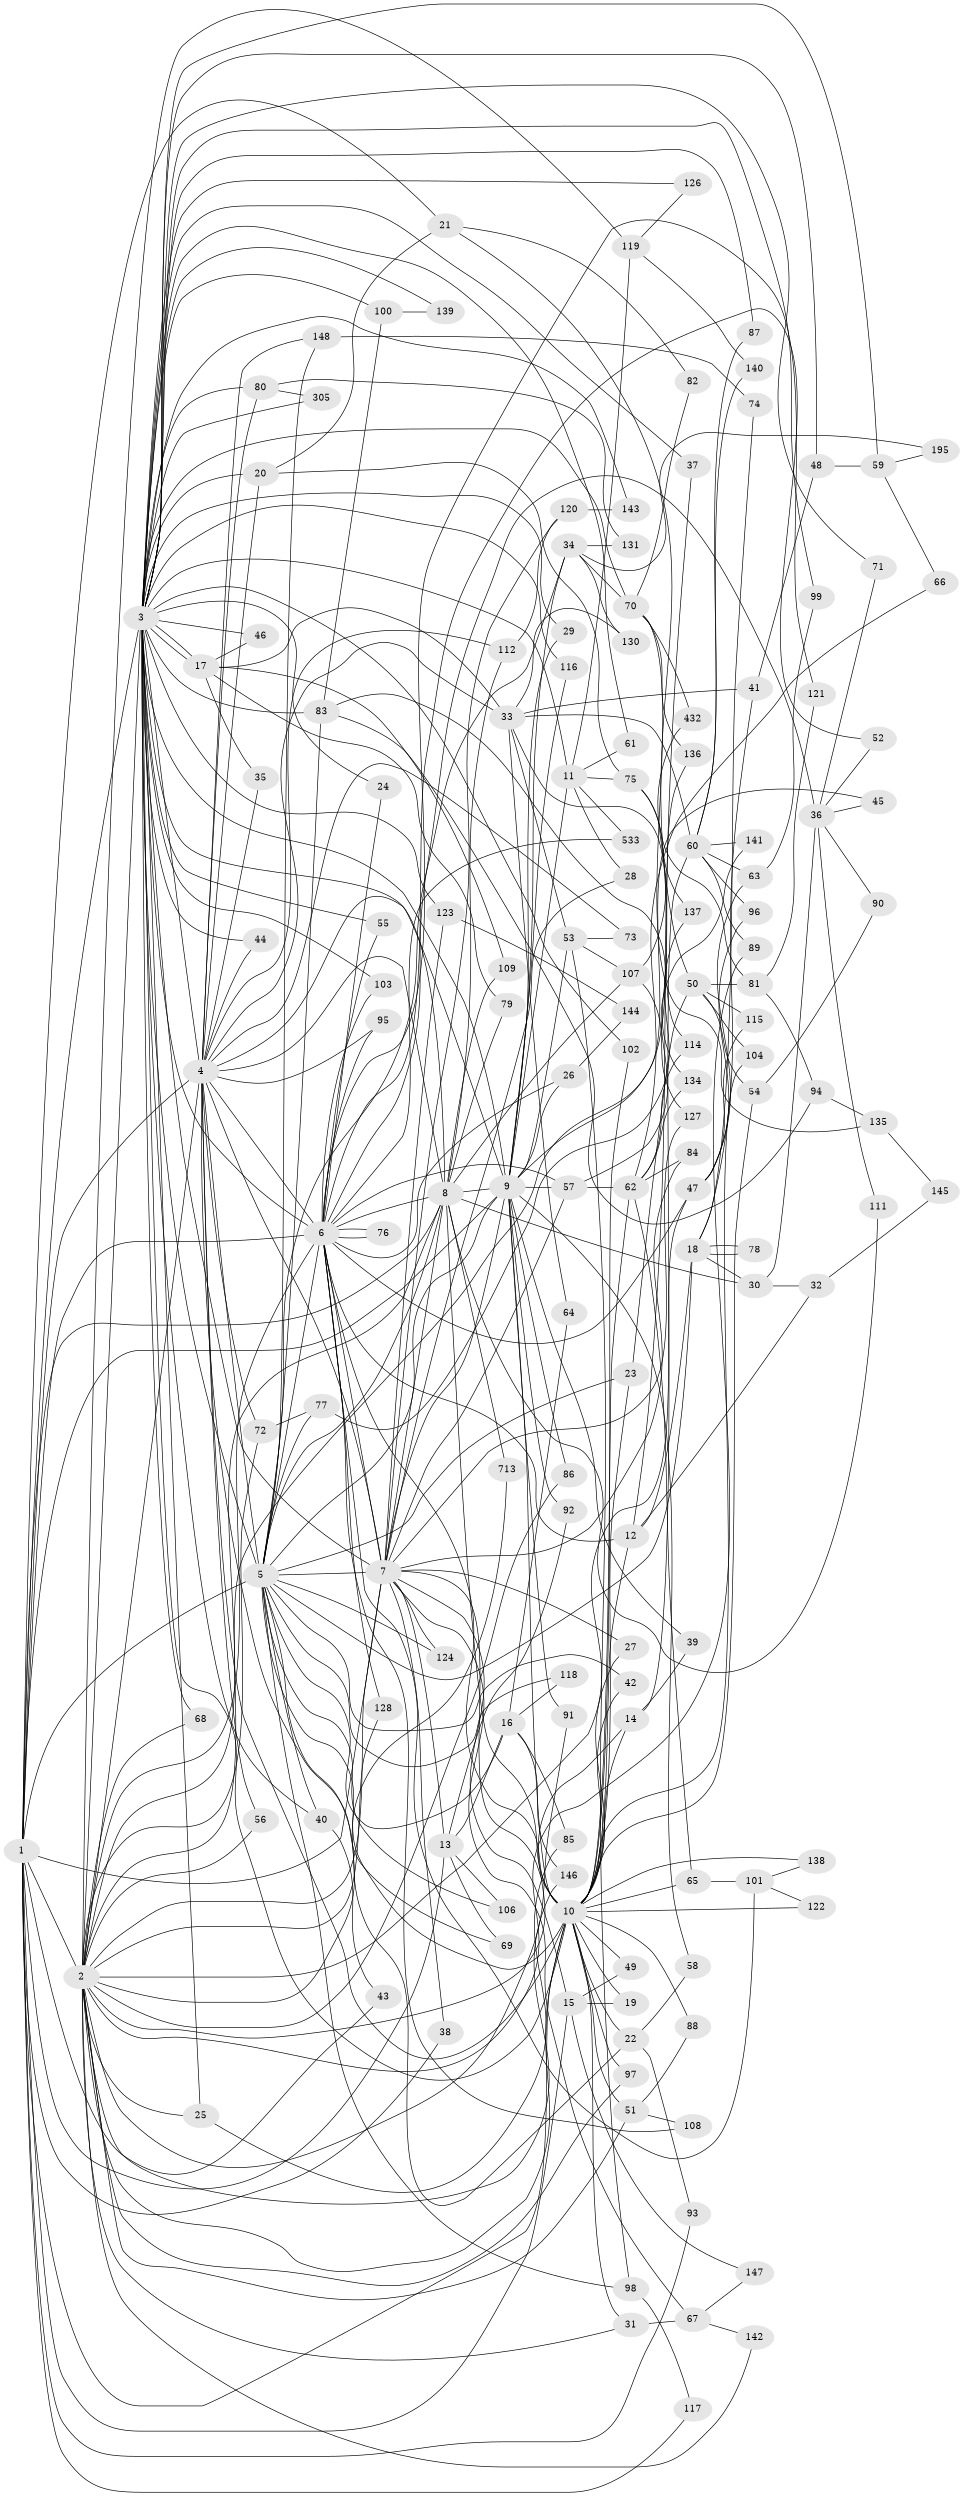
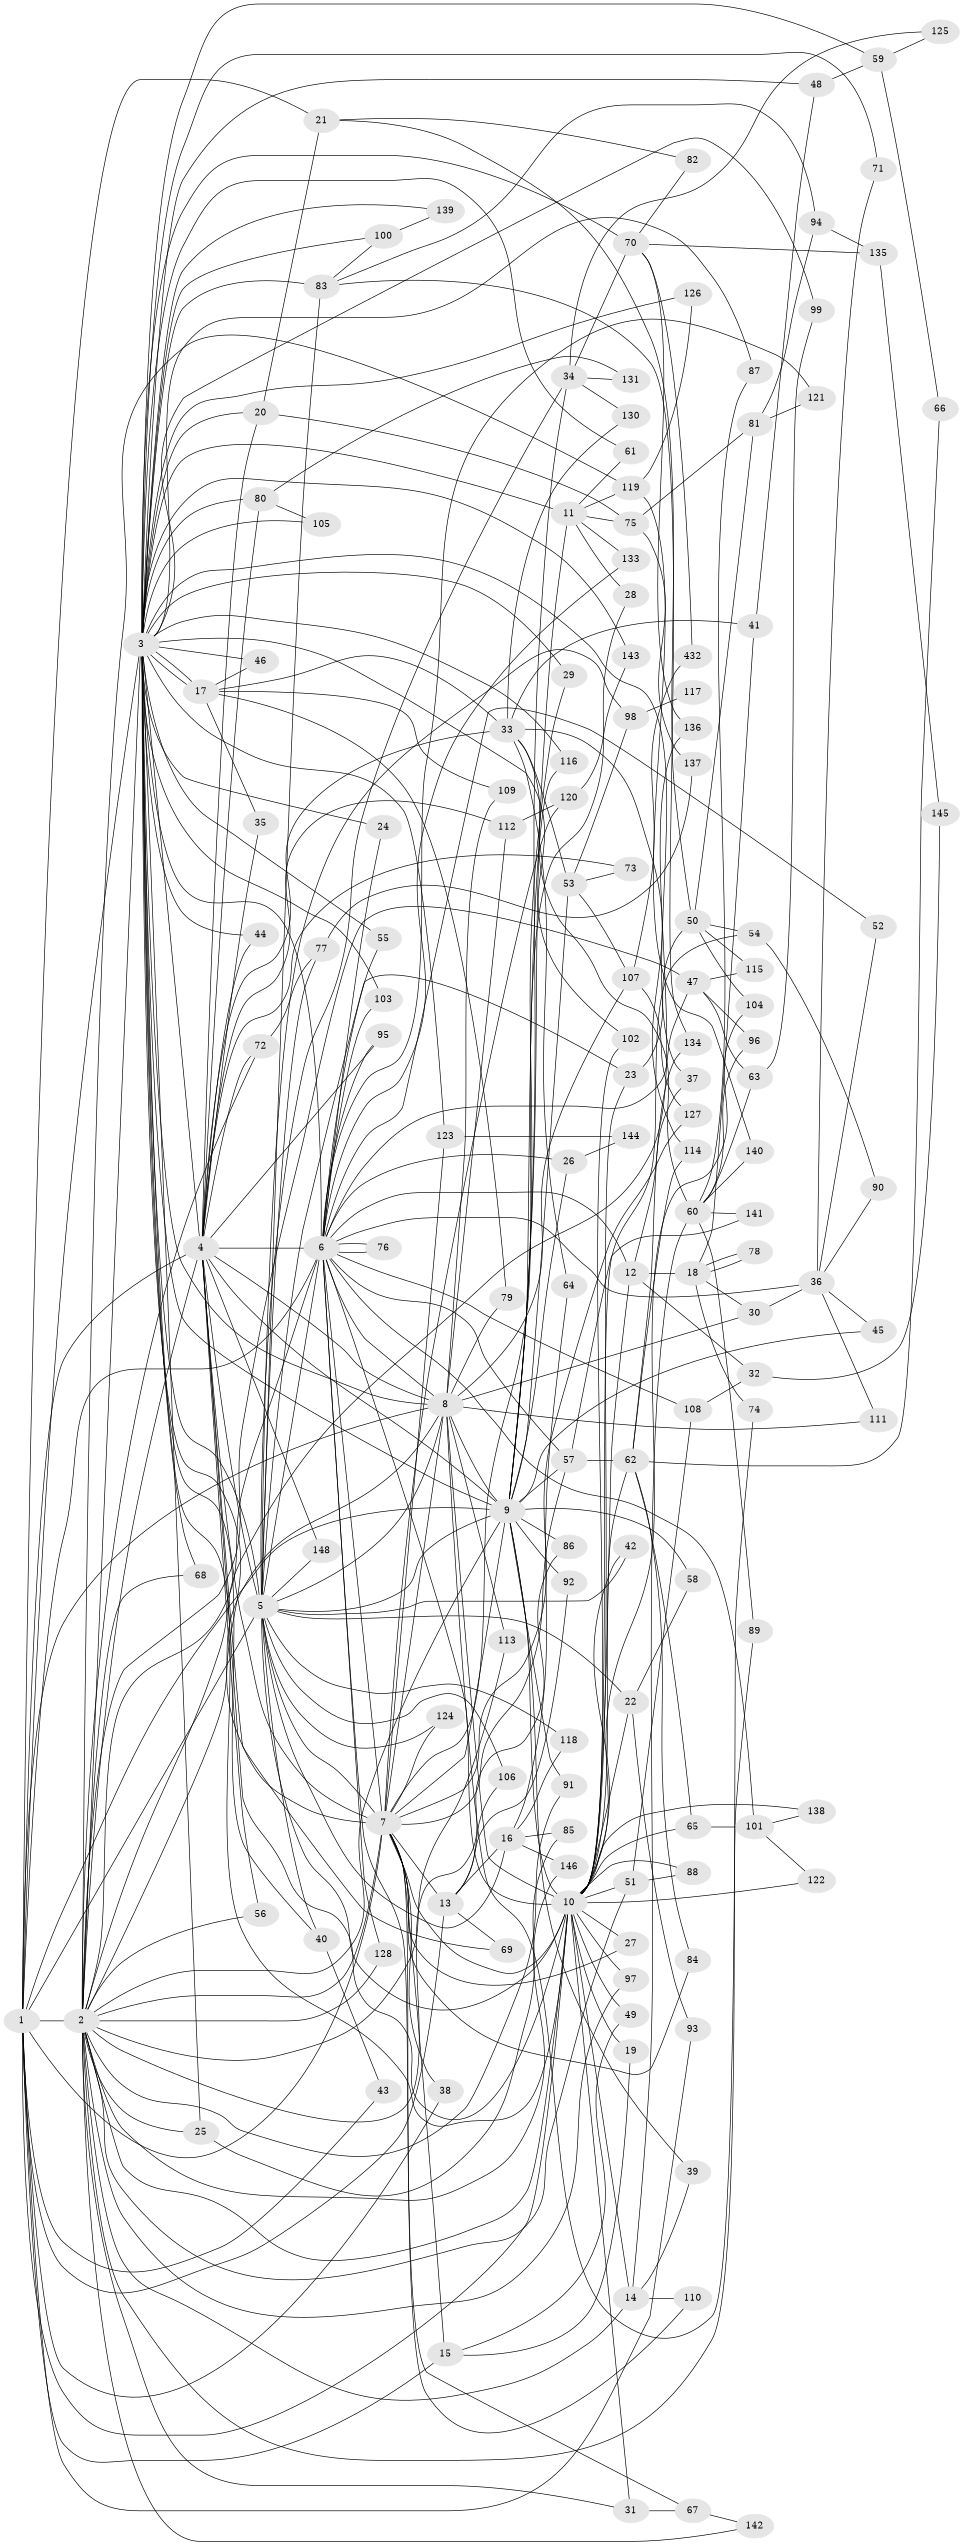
(540, 339) -> (646, 2335)
(322, 398) -> (322, 524)
(940, 451) -> (940, 32)
(631, 841) -> (631, 560)
(786, 1286) -> (724, 1392)
(507, 1470) -> (507, 1641)
(578, 1609) -> none
none -> (371, 1786)
(755, 2273) -> none
none -> (693, 2298)
(85, 2479) -> none
